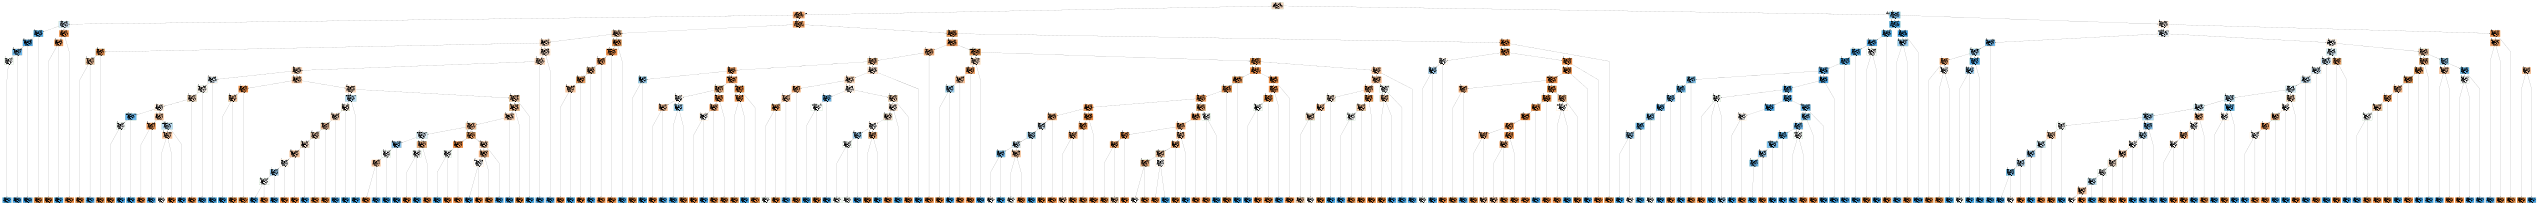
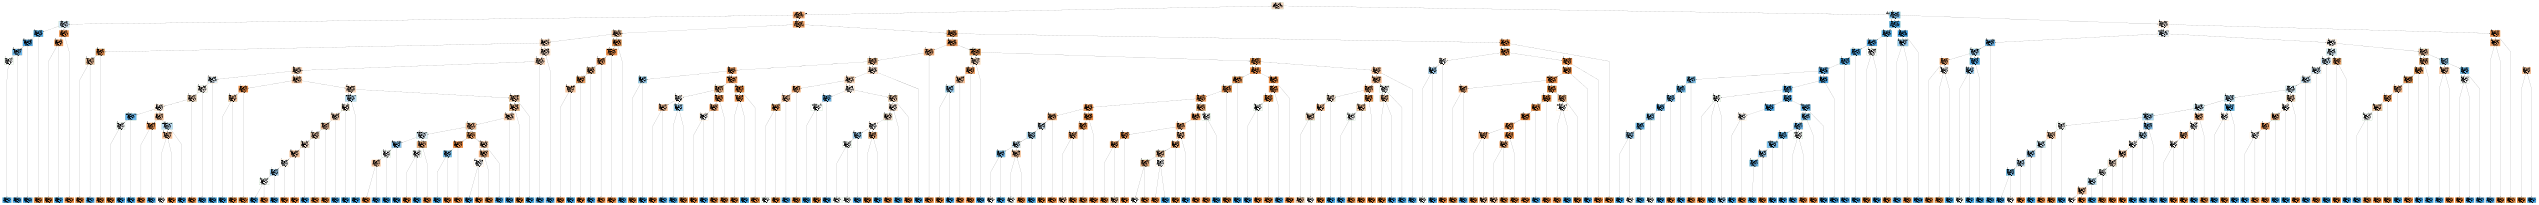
(447, 154) -> (447, 154)
